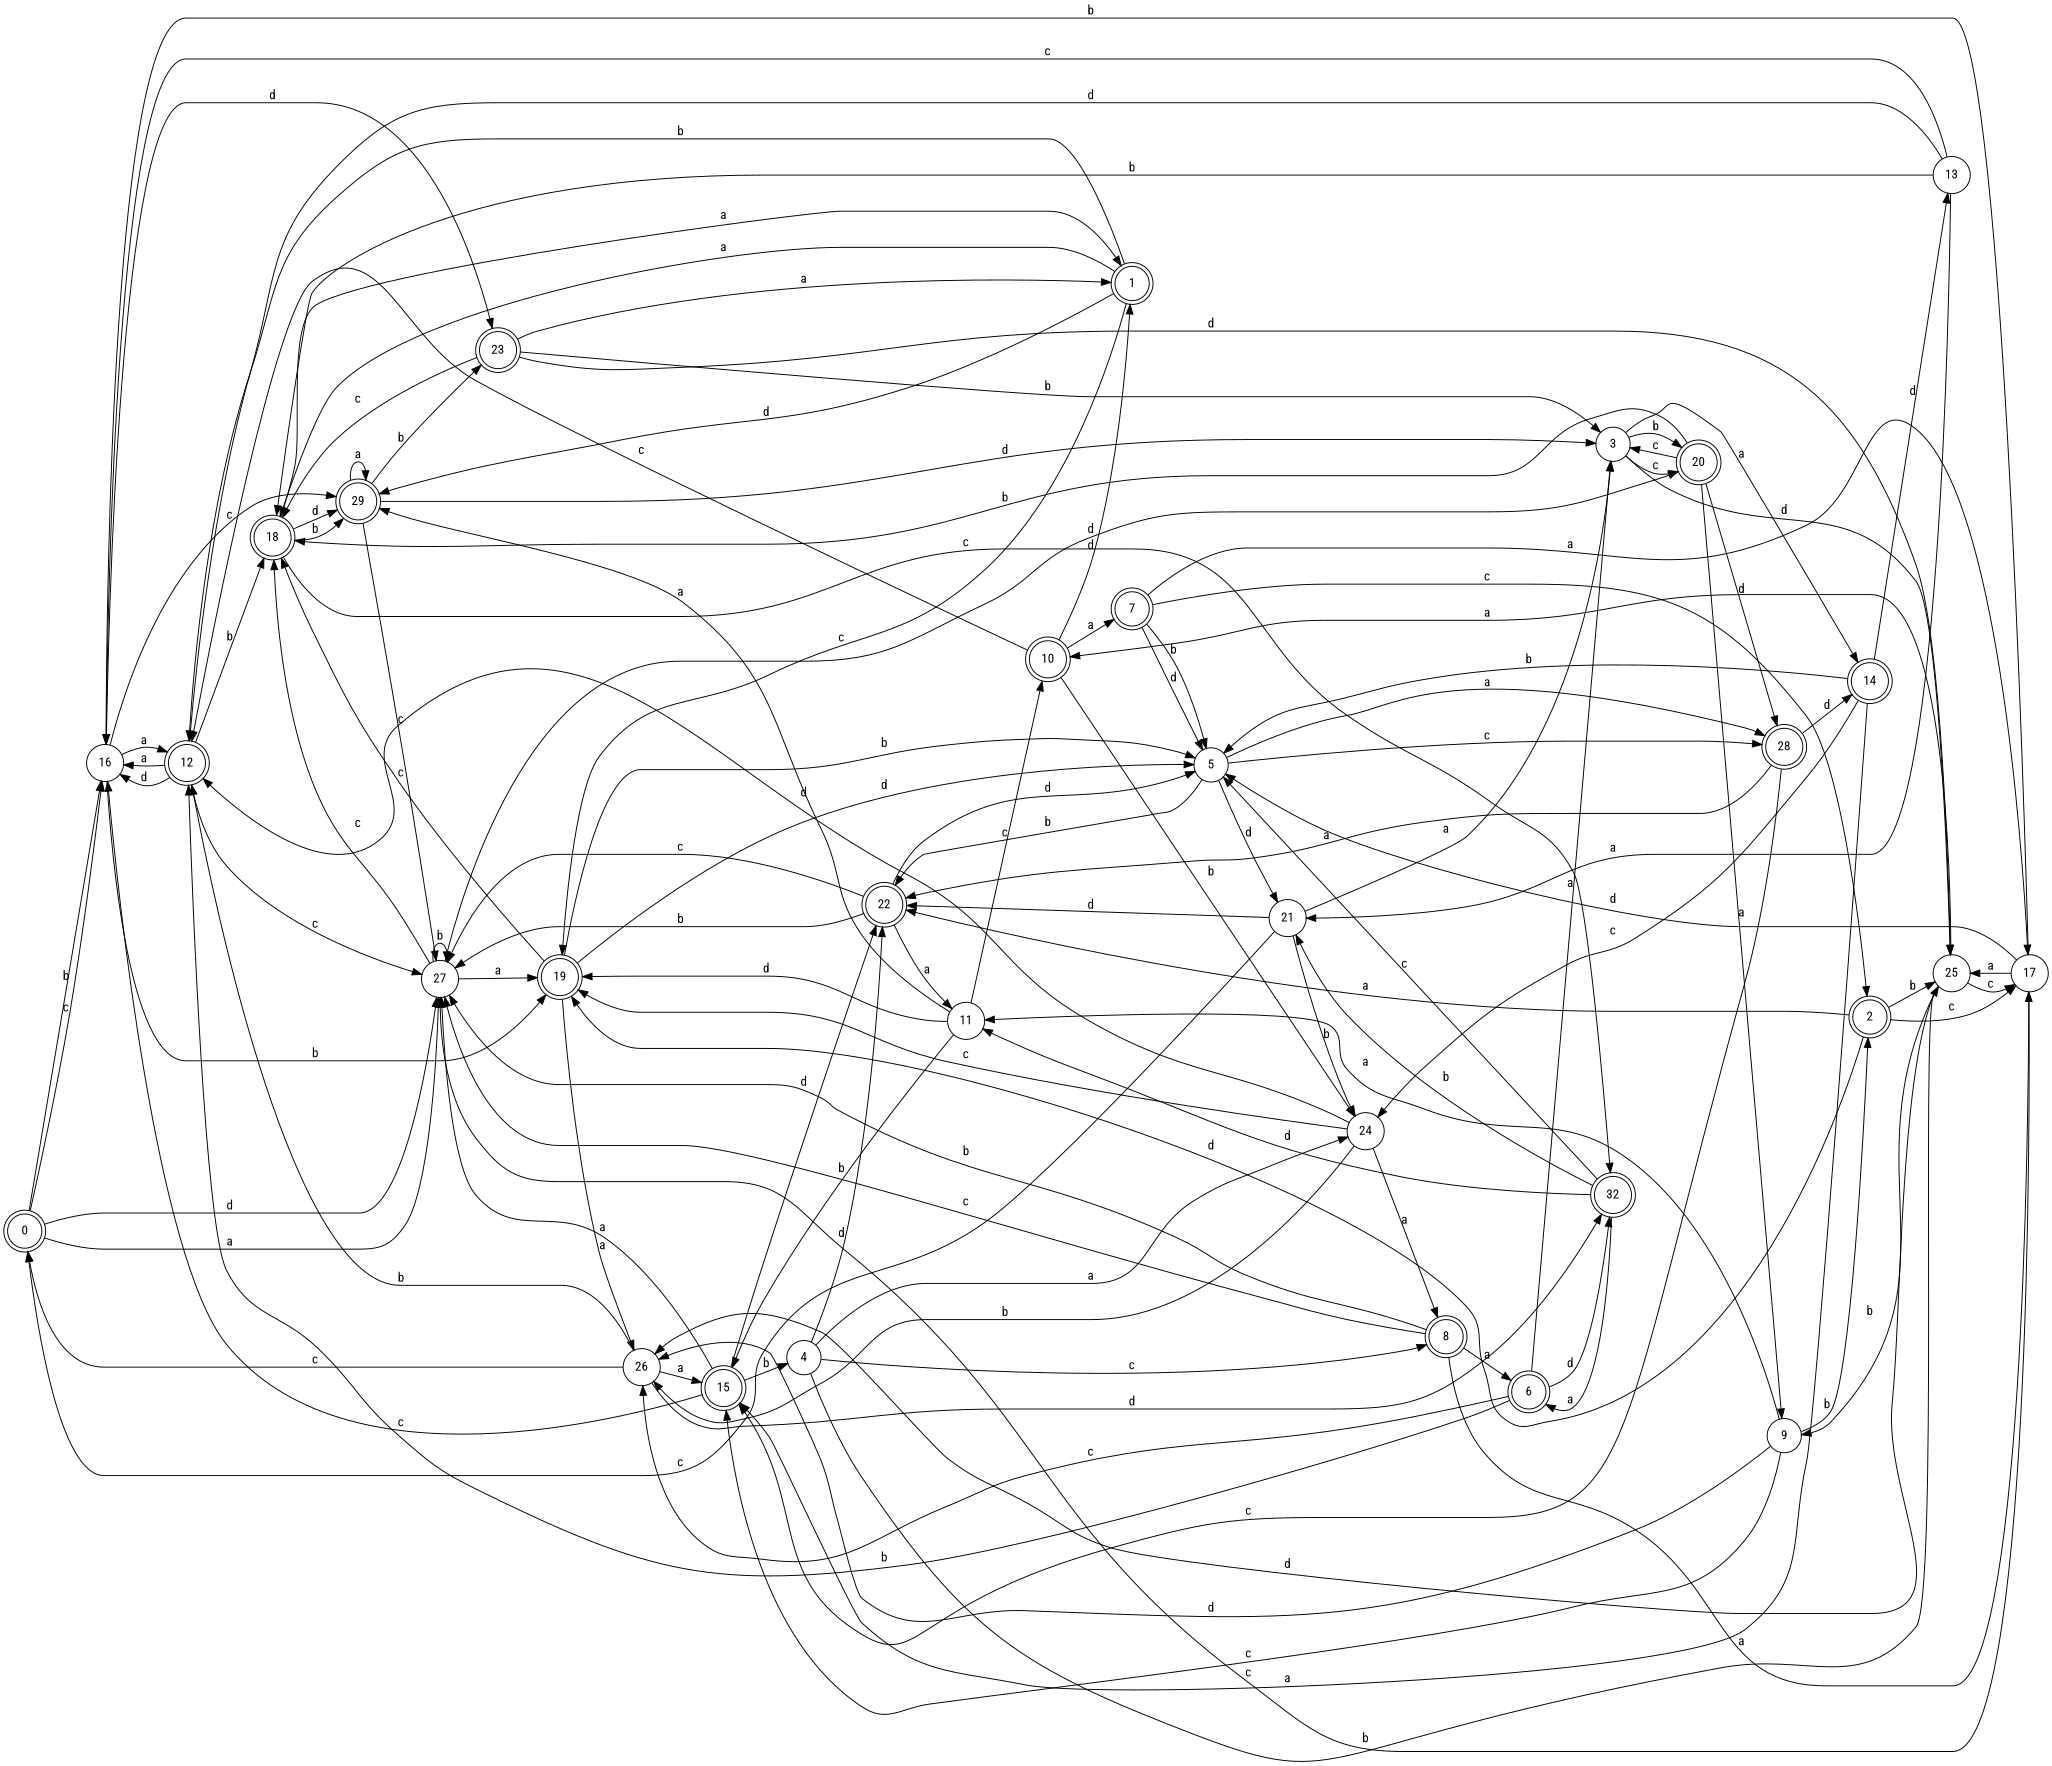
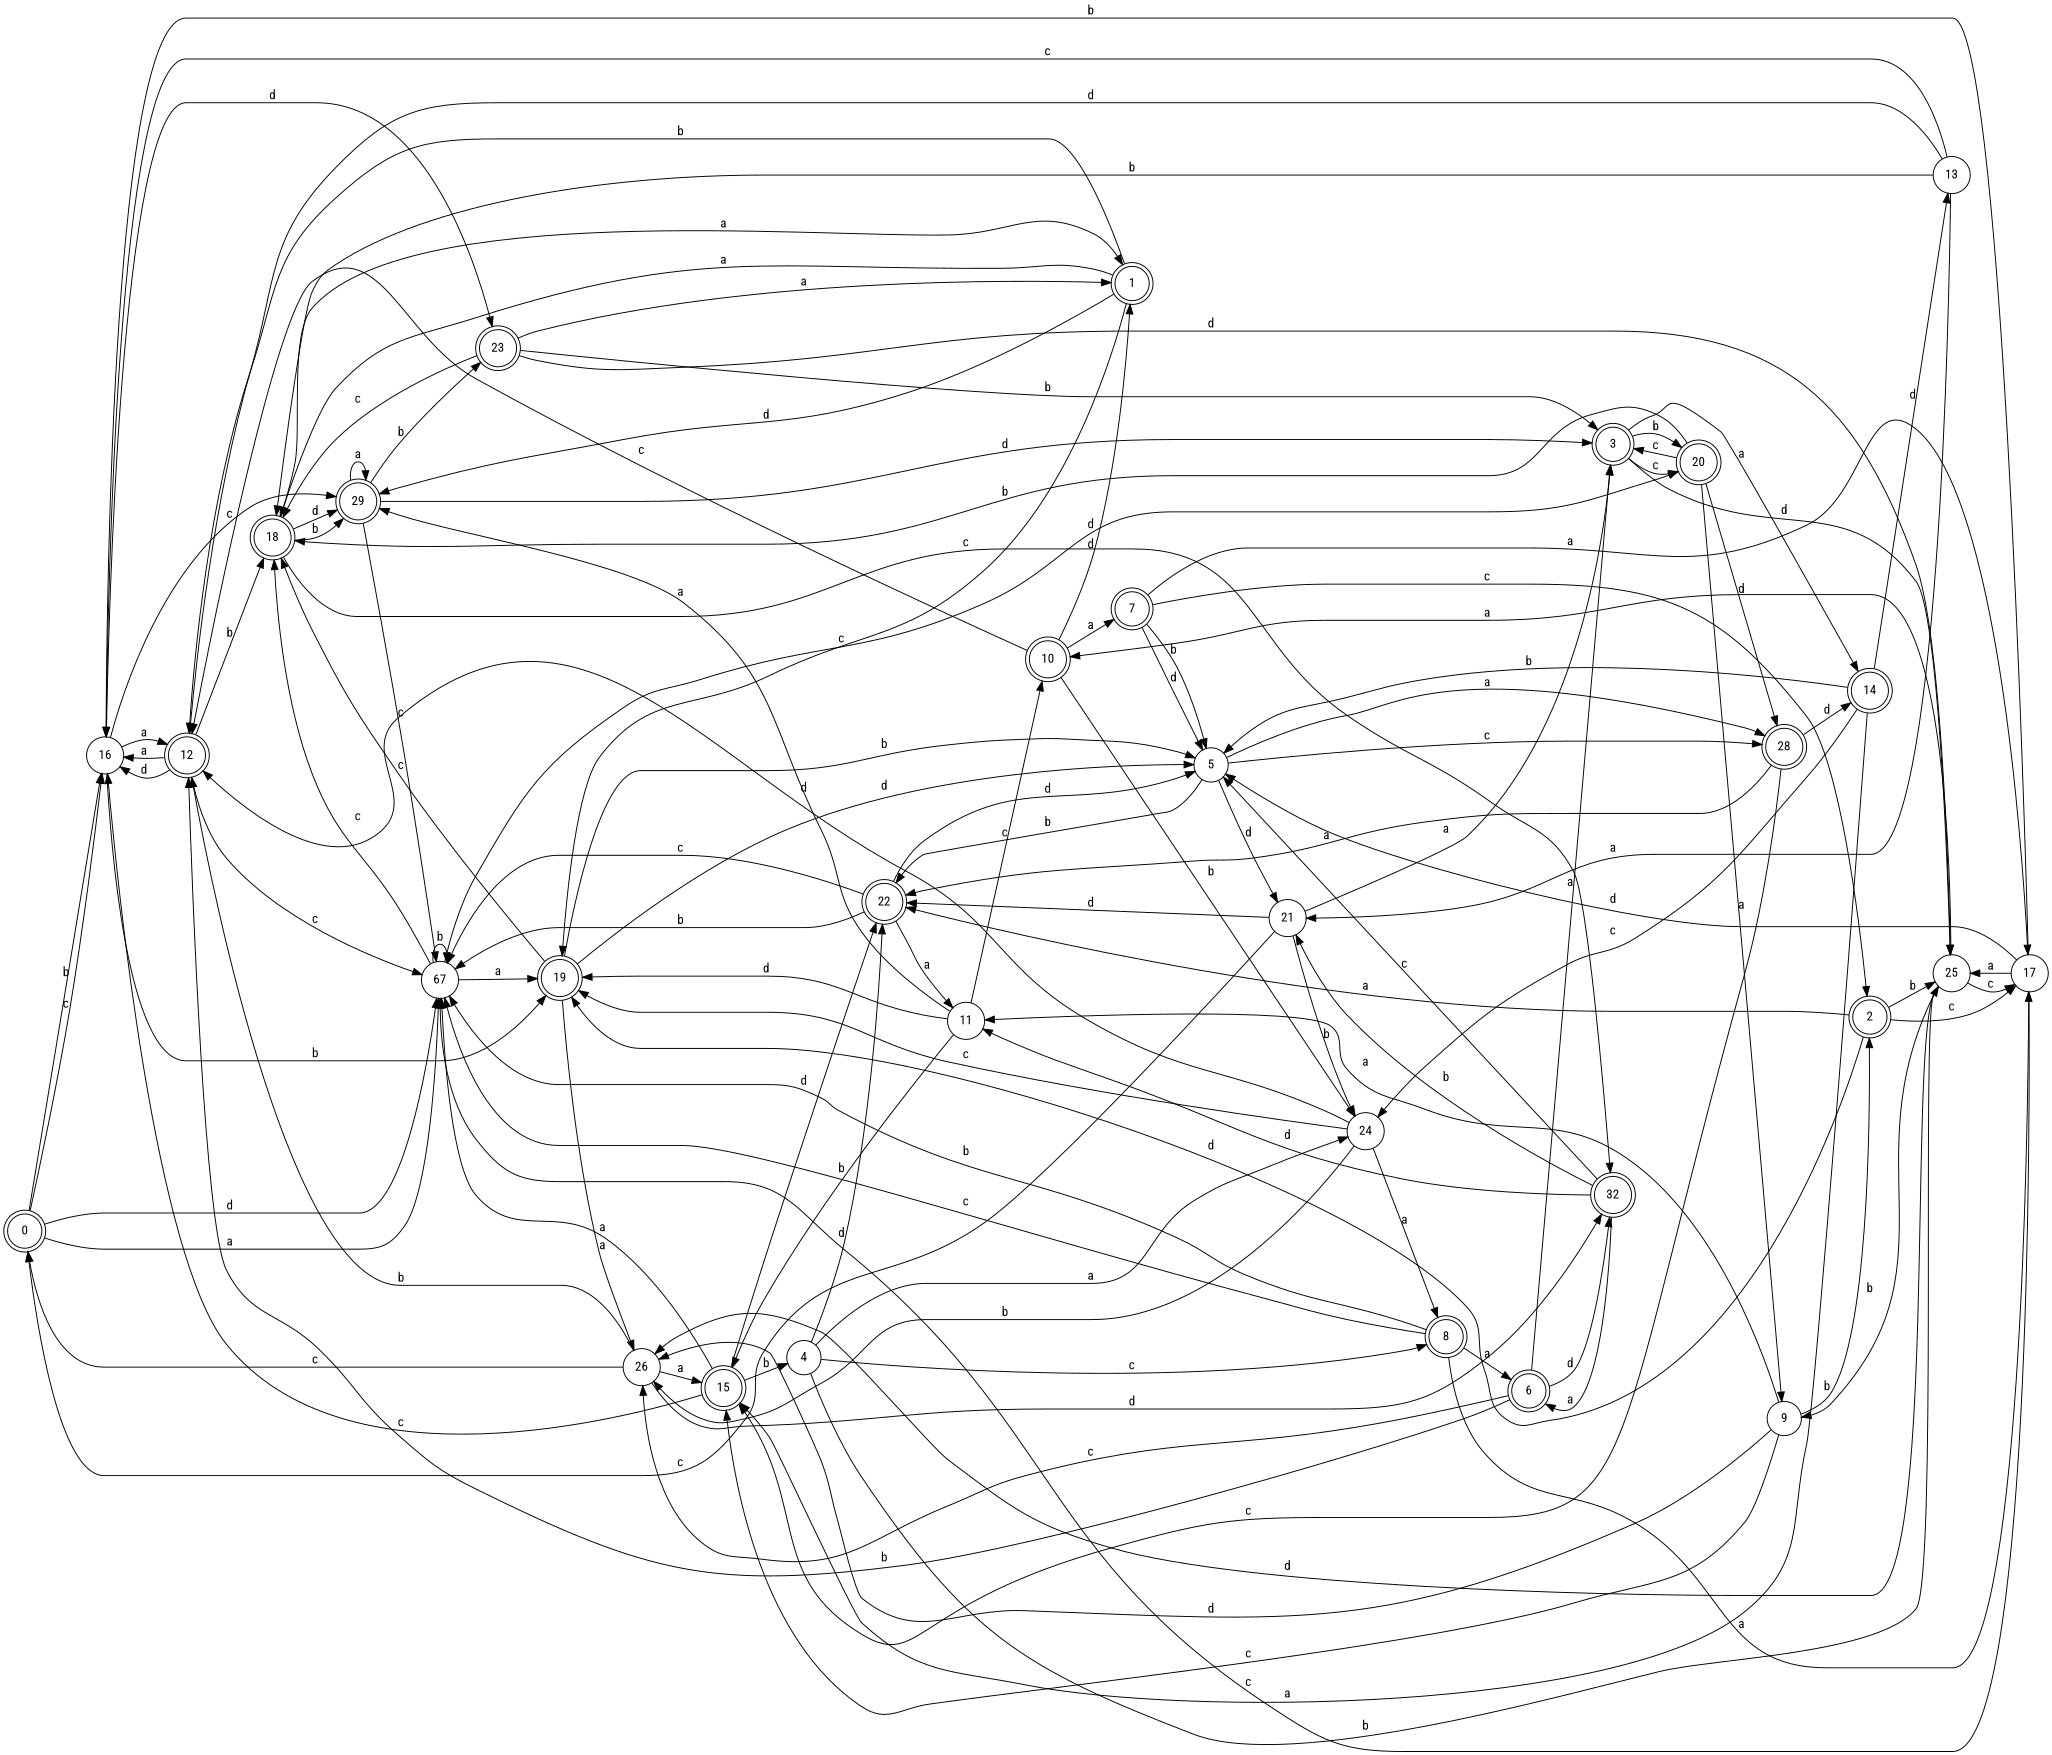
(1613, 444) -> (1613, 444)
(440, 979) -> (440, 980)
